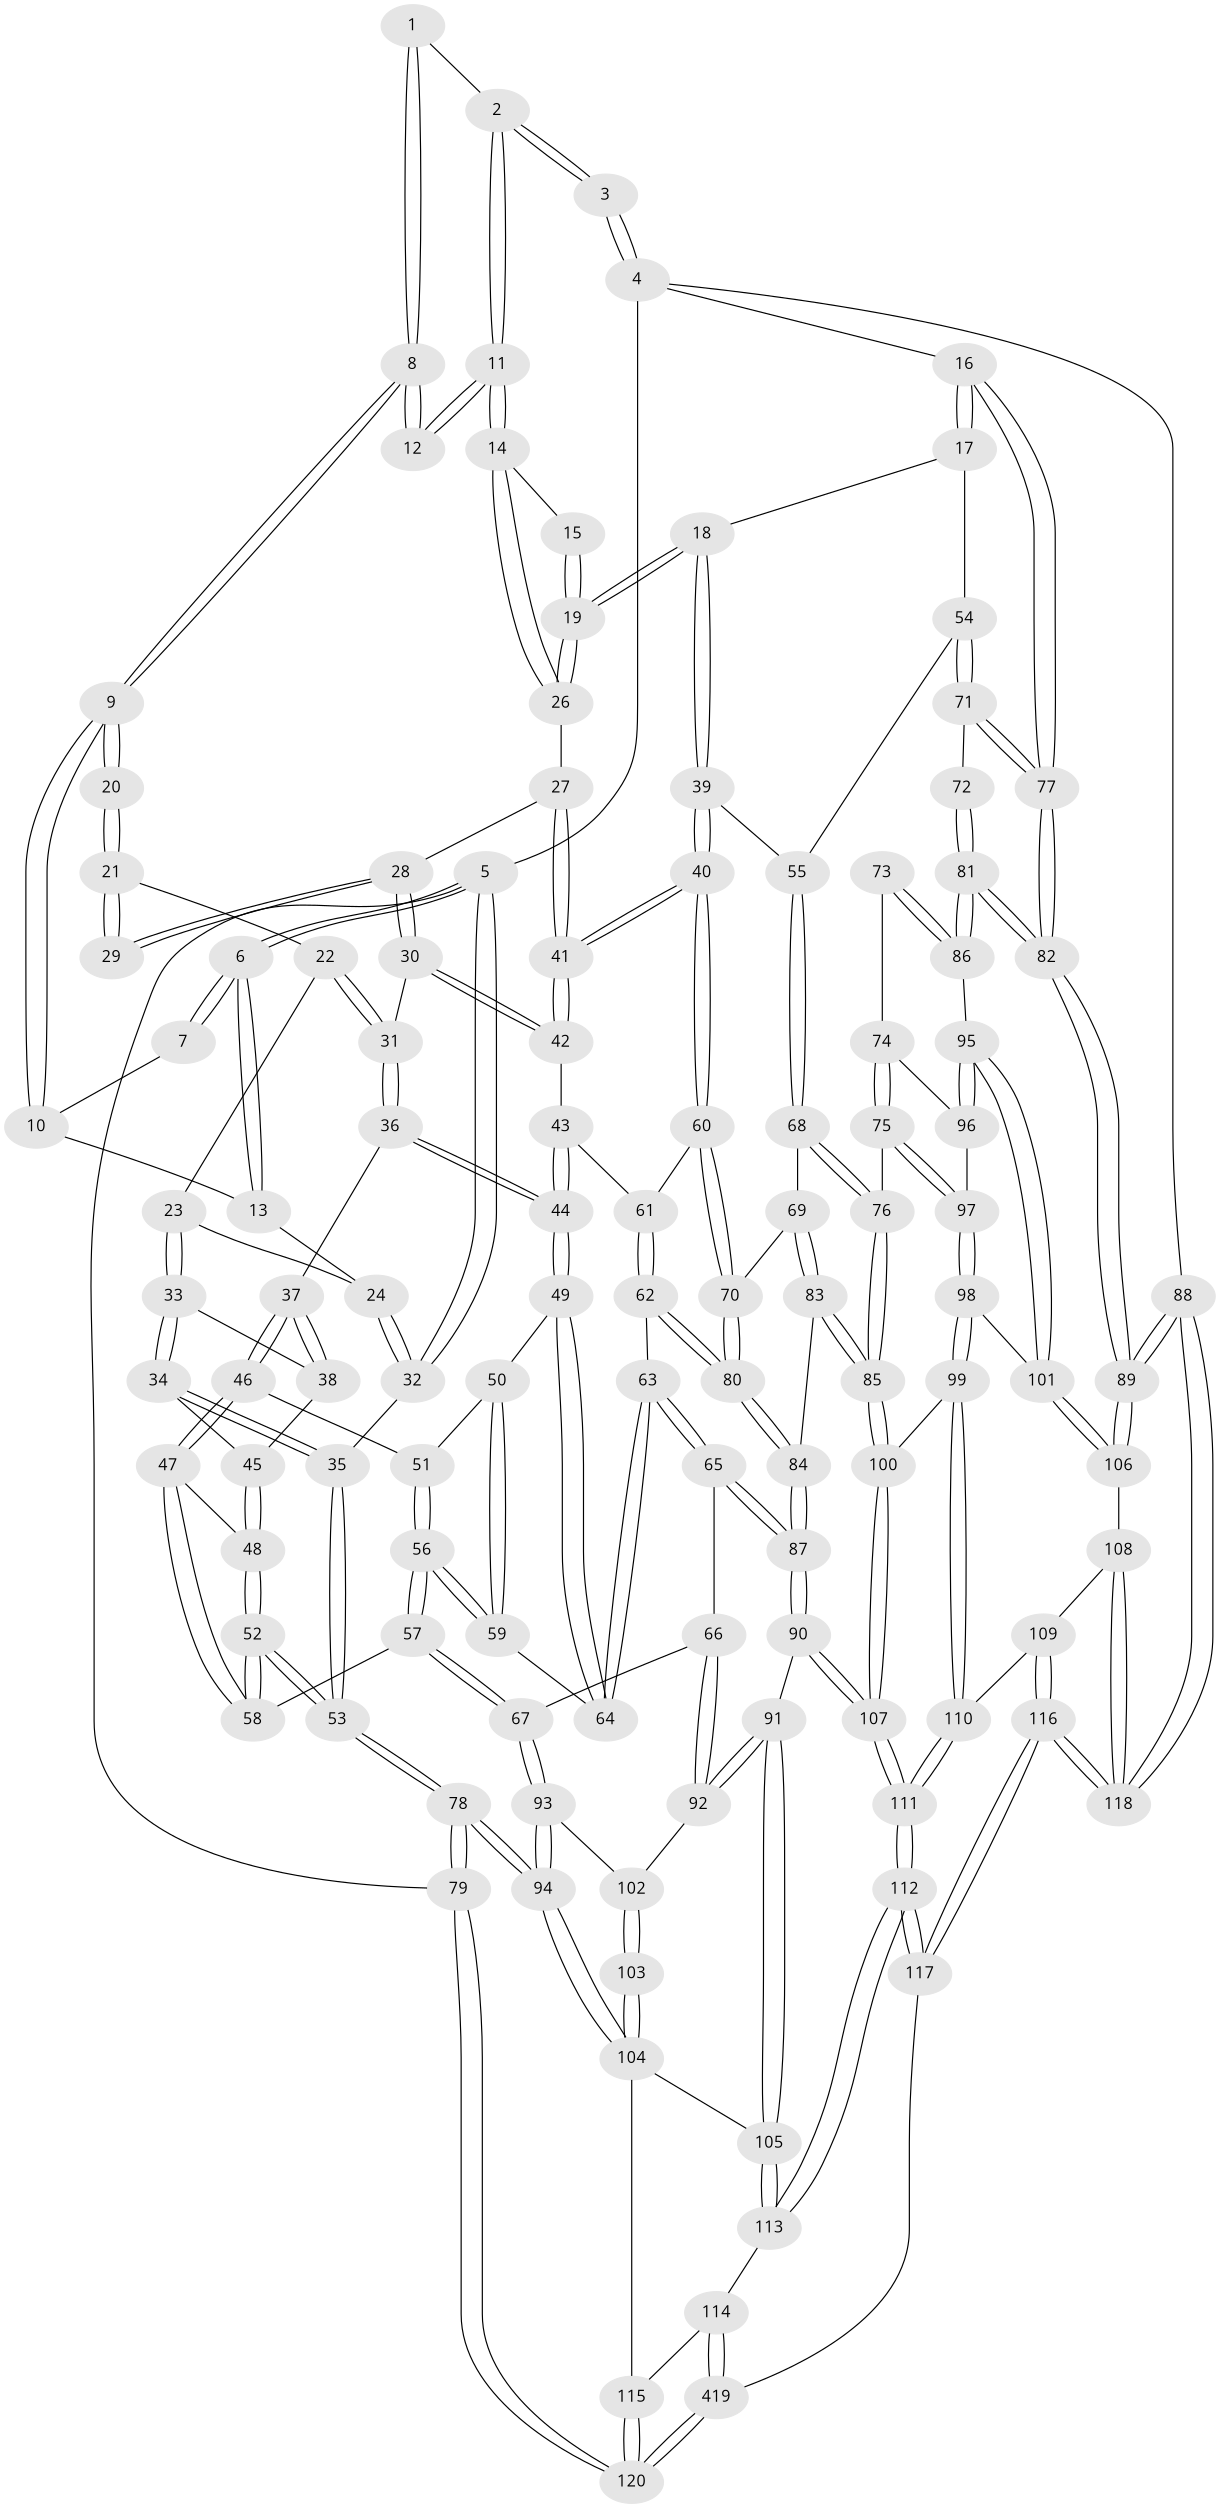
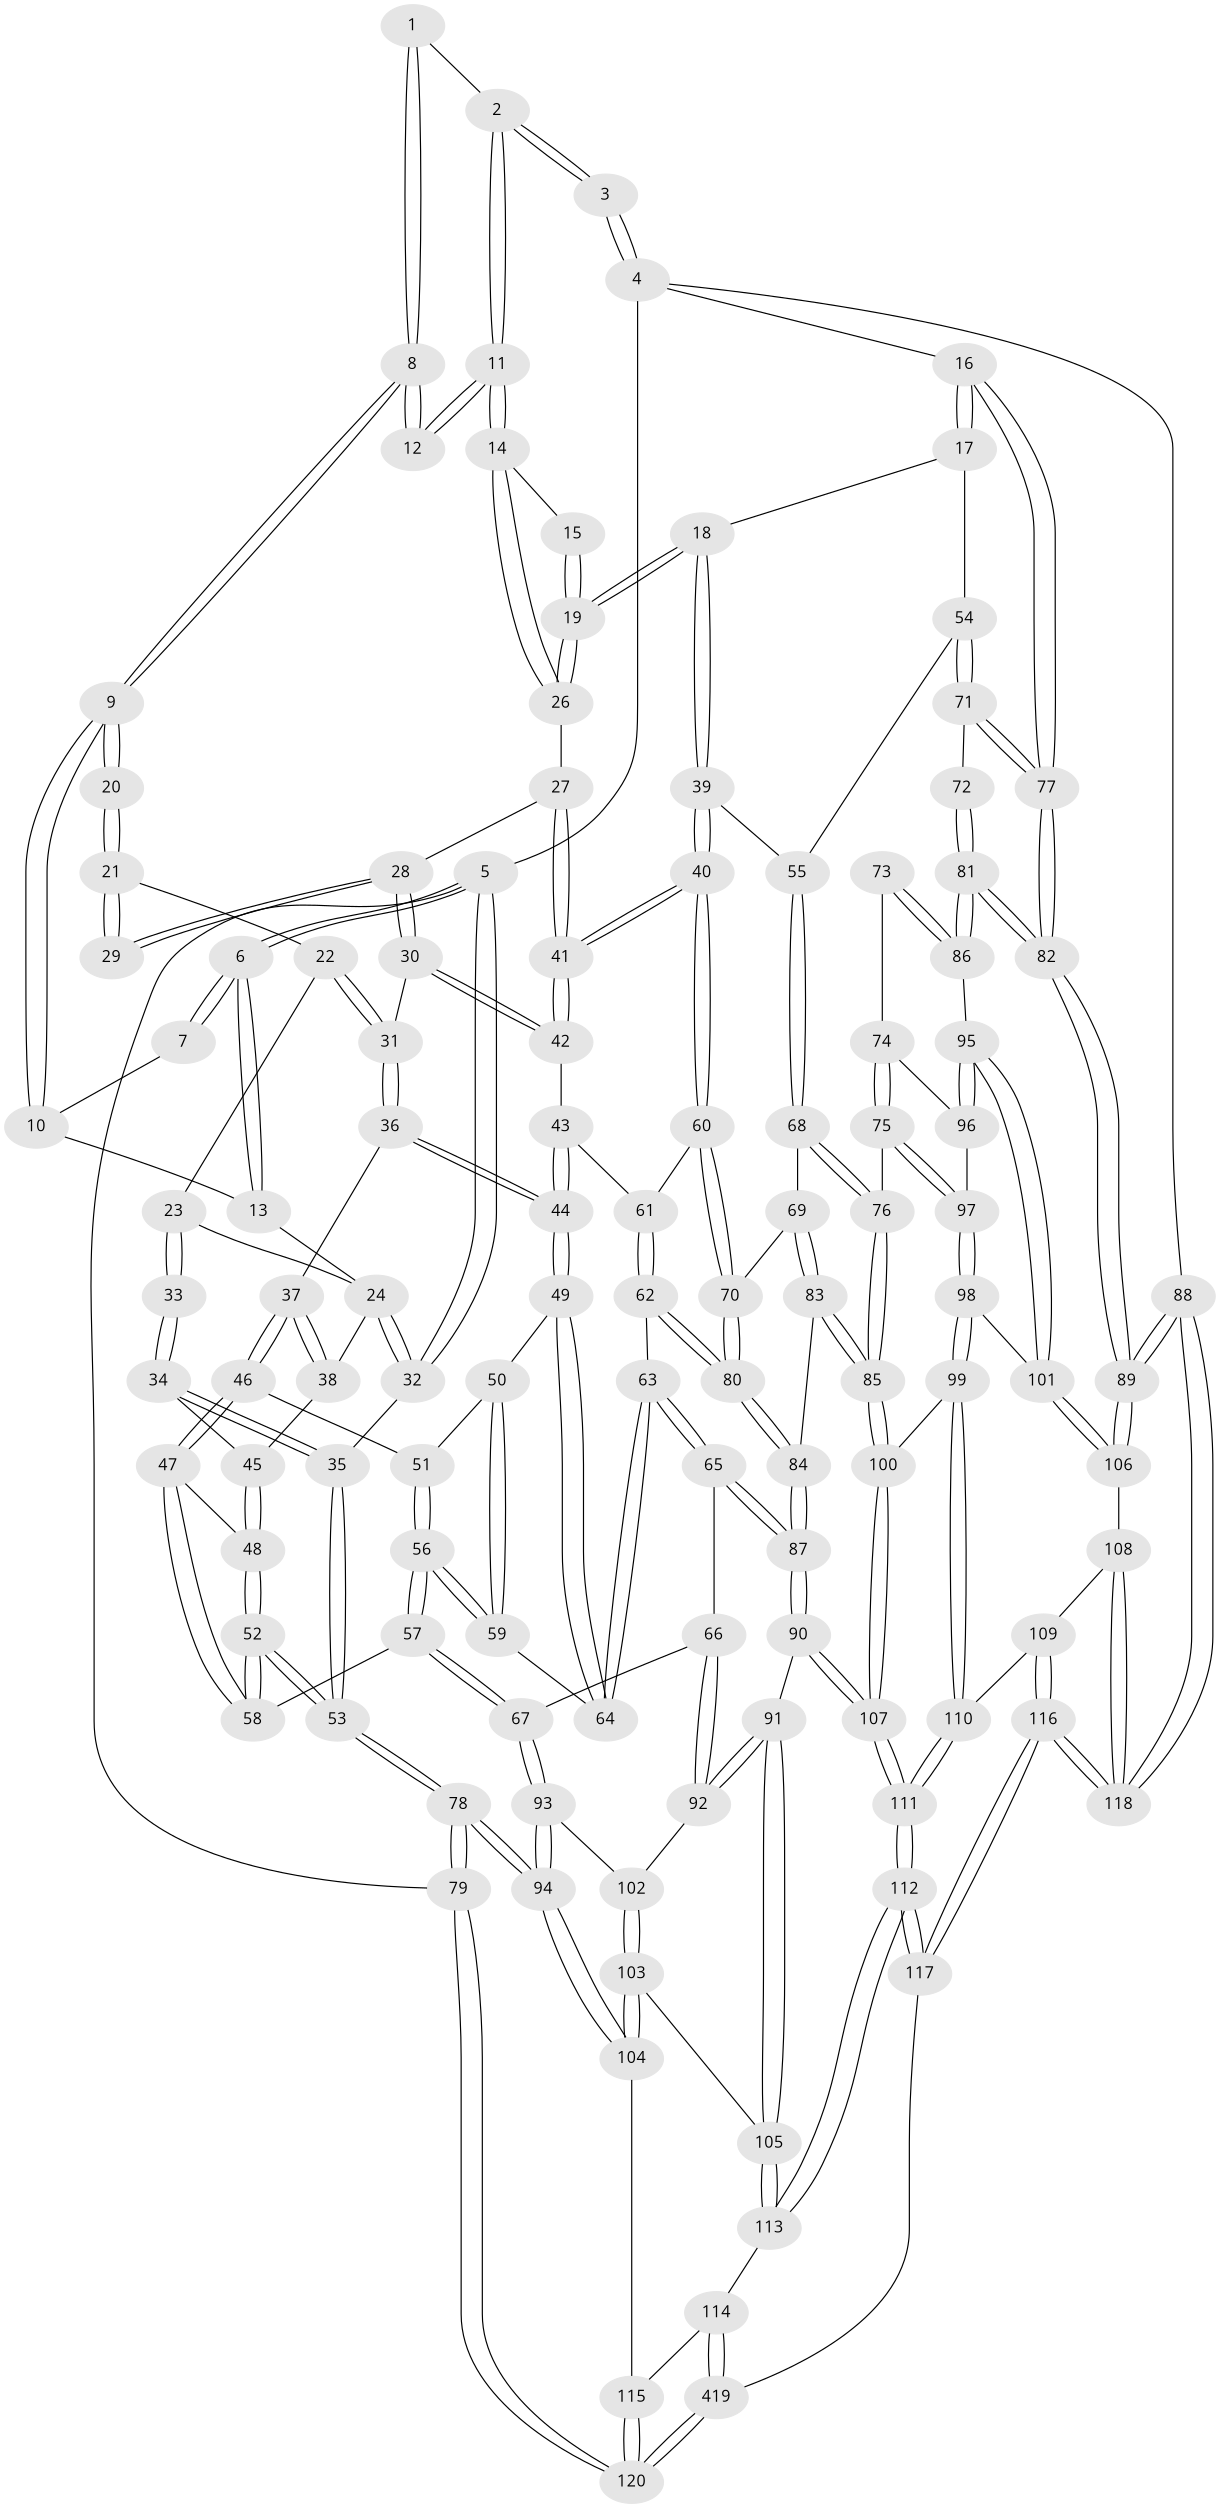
(251, 1339) -> (352, 1339)
(700, 2101) -> (701, 2059)
